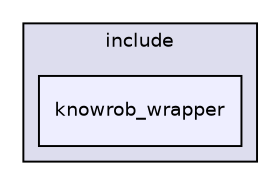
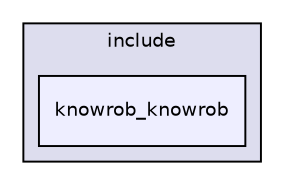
(140, 111) -> (142, 111)
